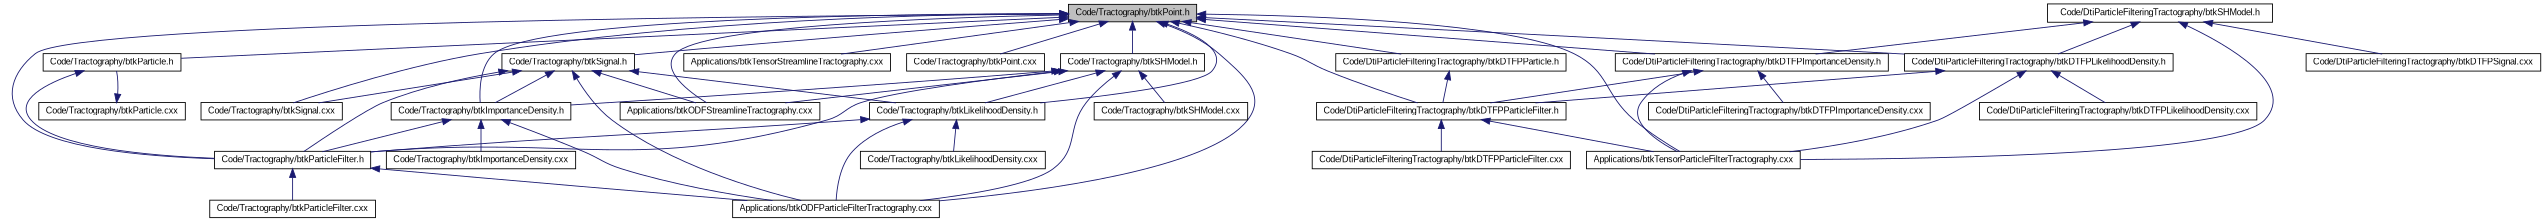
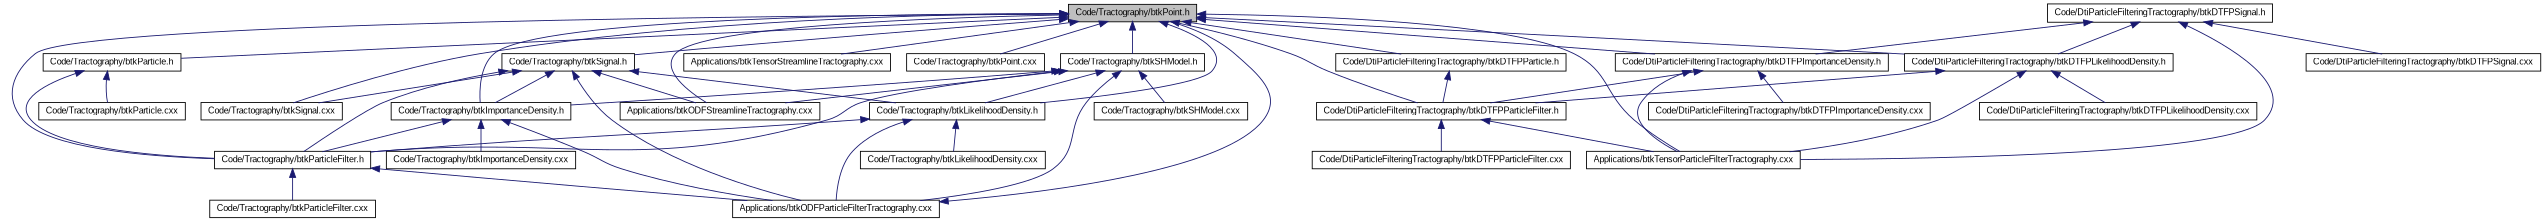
(2160, 13) -> (2160, 13)
(118, 82) -> (106, 91)
(1169, 162) -> (1187, 161)
